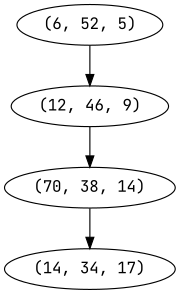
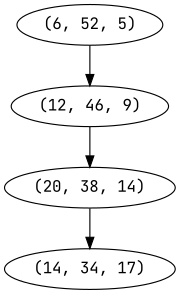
(90, 188) -> (90, 188)
